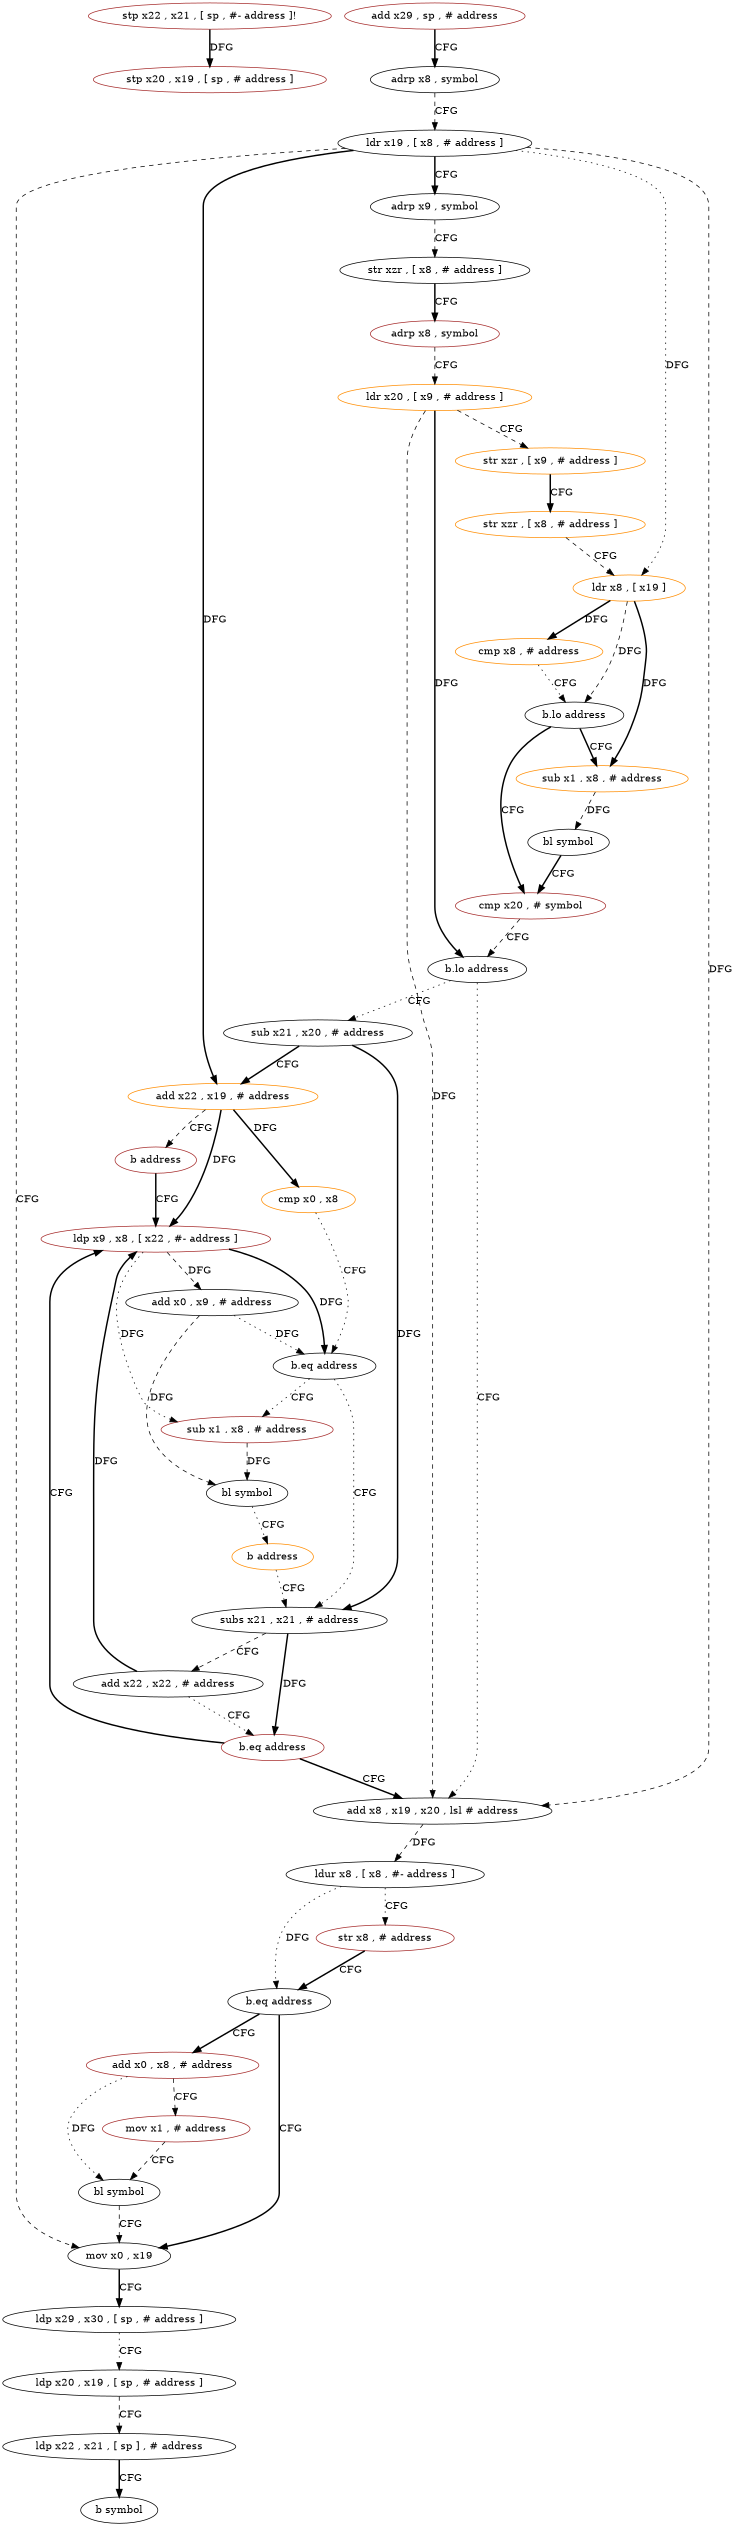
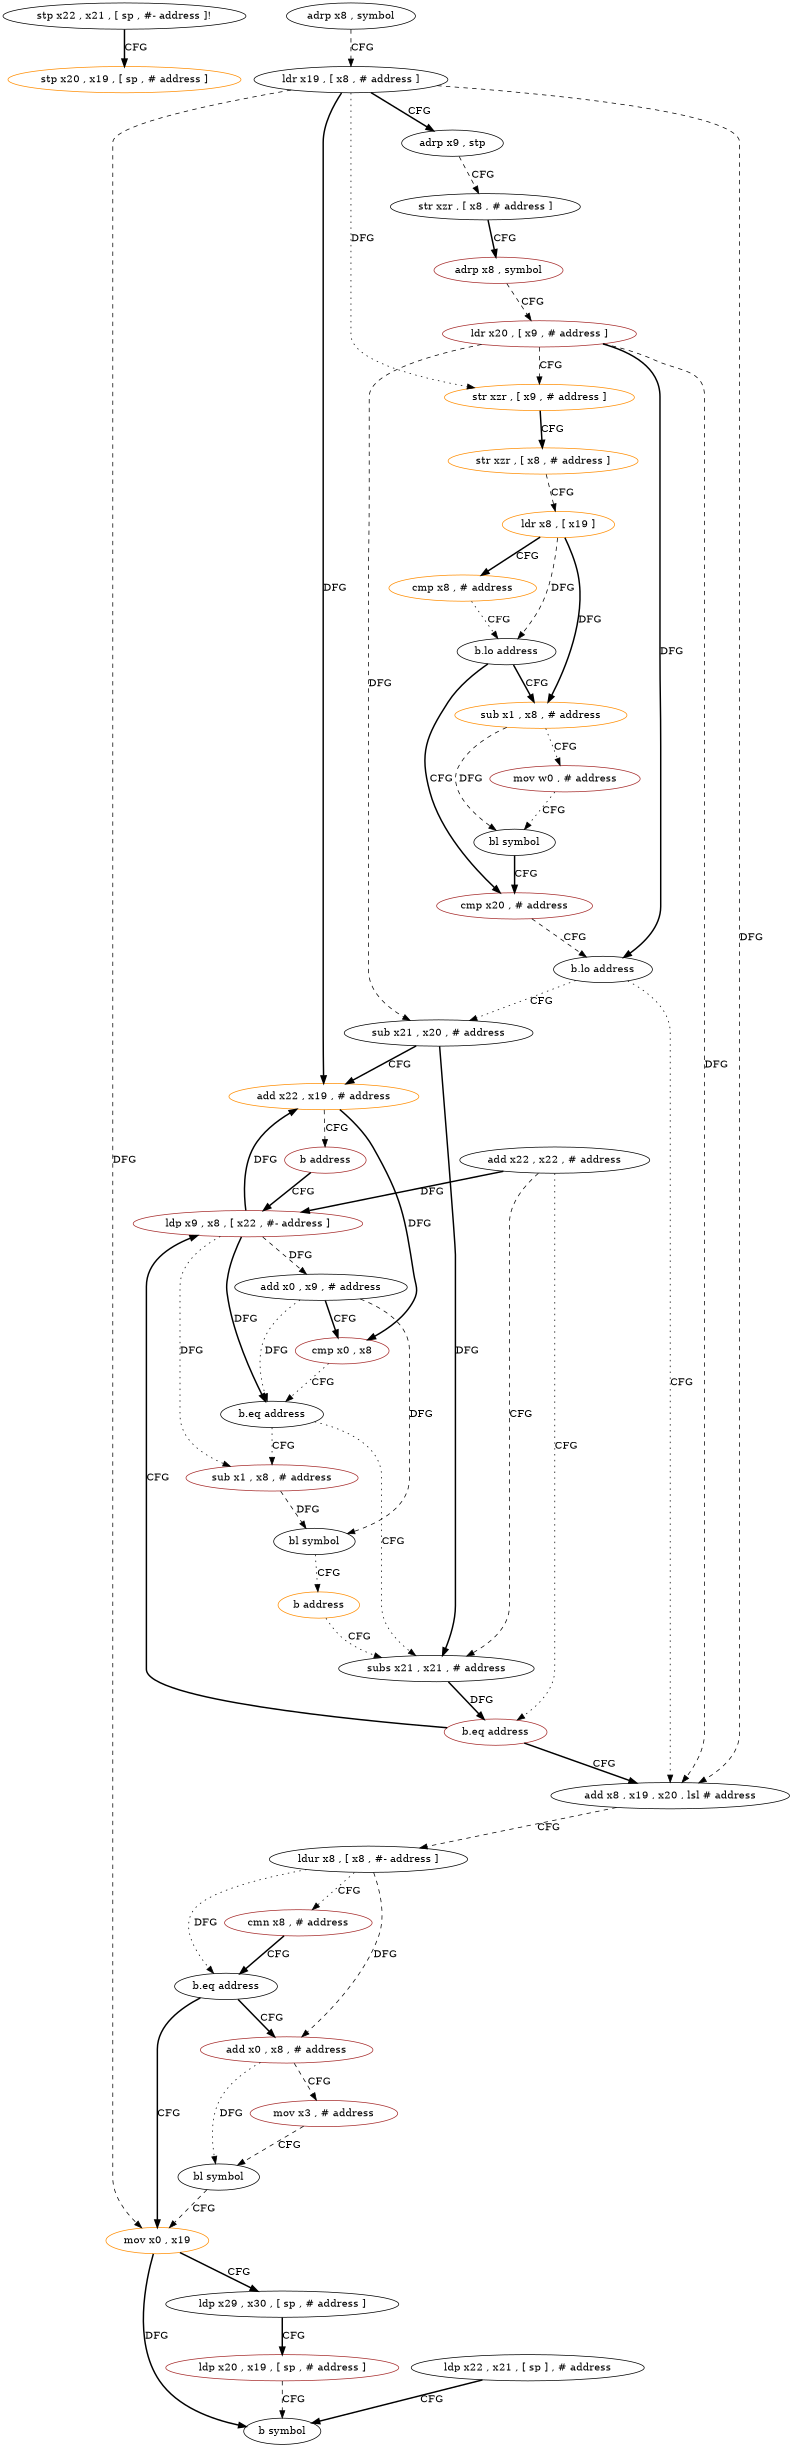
(210, 16) -> (124, 16)
(435, 16) -> none
(222, 48) -> (136, 48)
(210, 80) -> (124, 80)
(435, 207) -> (452, 143)
(666, 307) -> (351, 280)
(435, 397) -> (539, 334)
(597, 620) -> (528, 556)
none -> (368, 650)
none -> (565, 779)
(531, 906) -> (515, 906)
(205, 1168) -> (251, 1154)
(28, 1200) -> (125, 1160)
(308, 1200) -> (342, 1351)
none -> (330, 1316)
(232, 1651) -> (509, 1416)
(424, 1843) -> (549, 1827)
(385, 1938) -> (298, 1923)
none -> (367, 1961)
(176, 2129) -> (324, 2113)
(119, 2256) -> (157, 2241)
(119, 2348) -> (282, 2332)
none -> (151, 2364)
(119, 2383) -> (282, 2368)
(119, 2411) -> (282, 2396)
